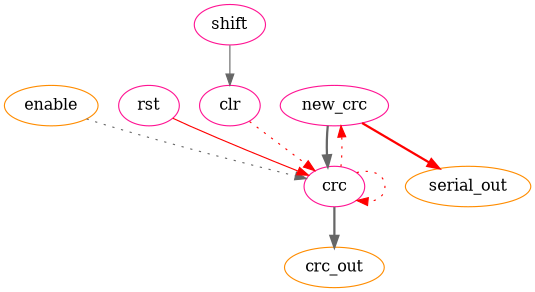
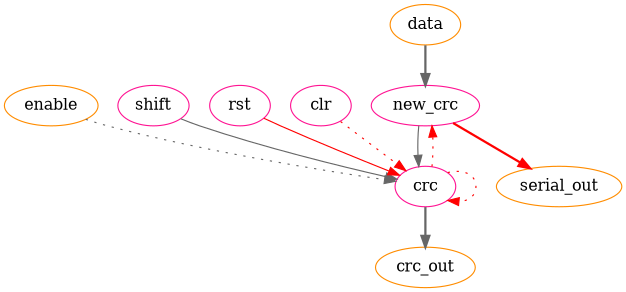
none -> (425, 25)
(230, 60) -> (282, 151)
(327, 140) -> (418, 140)
